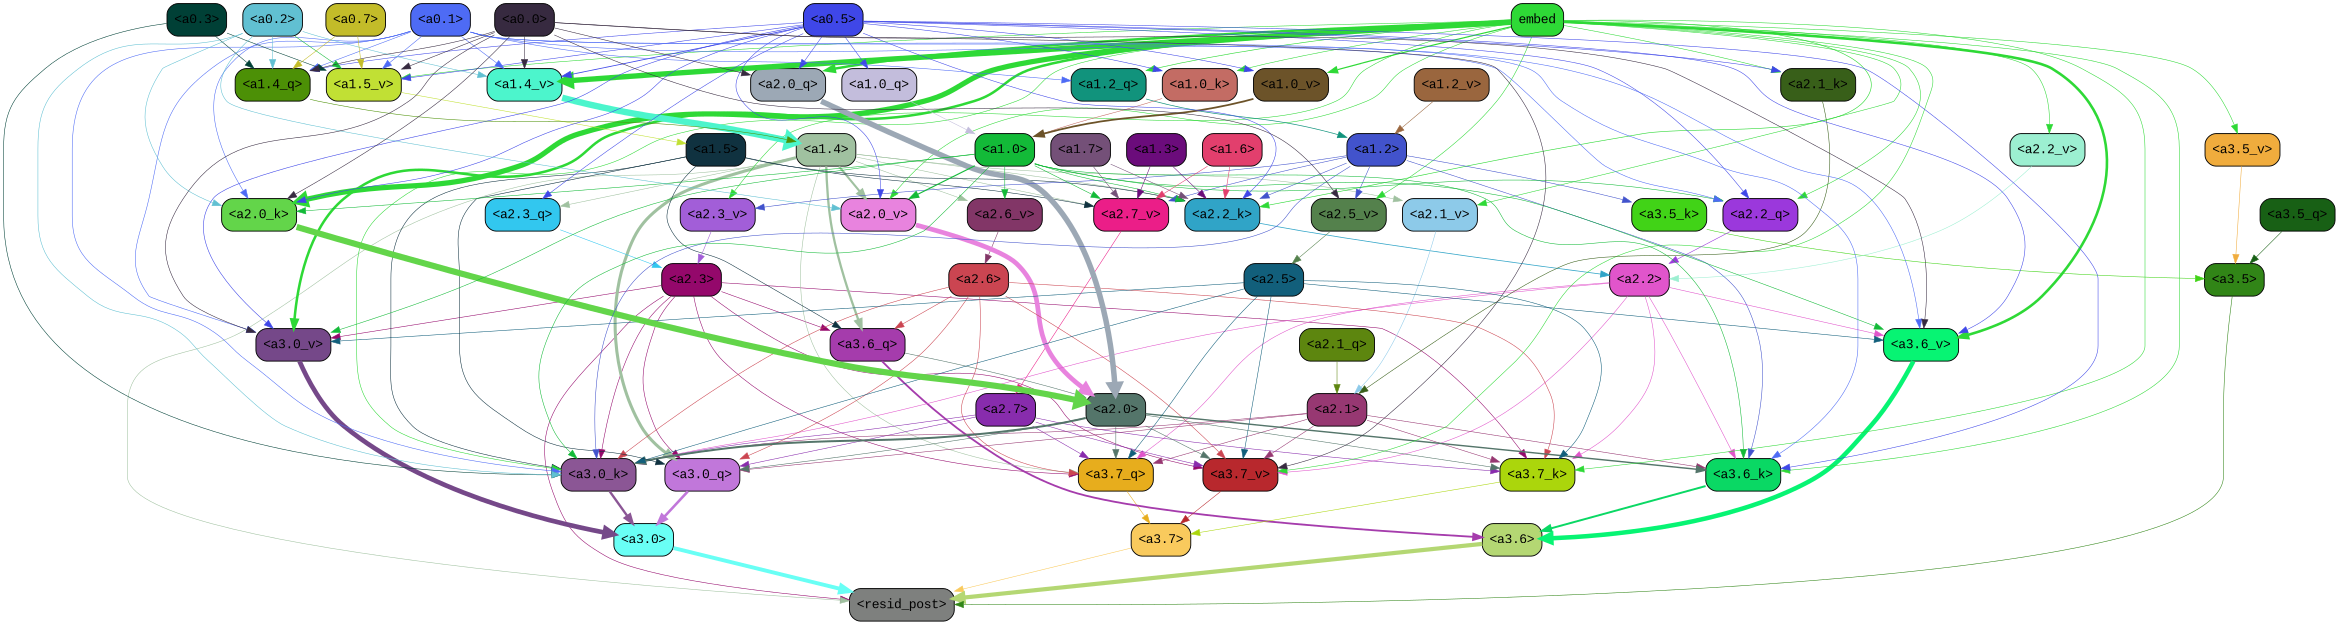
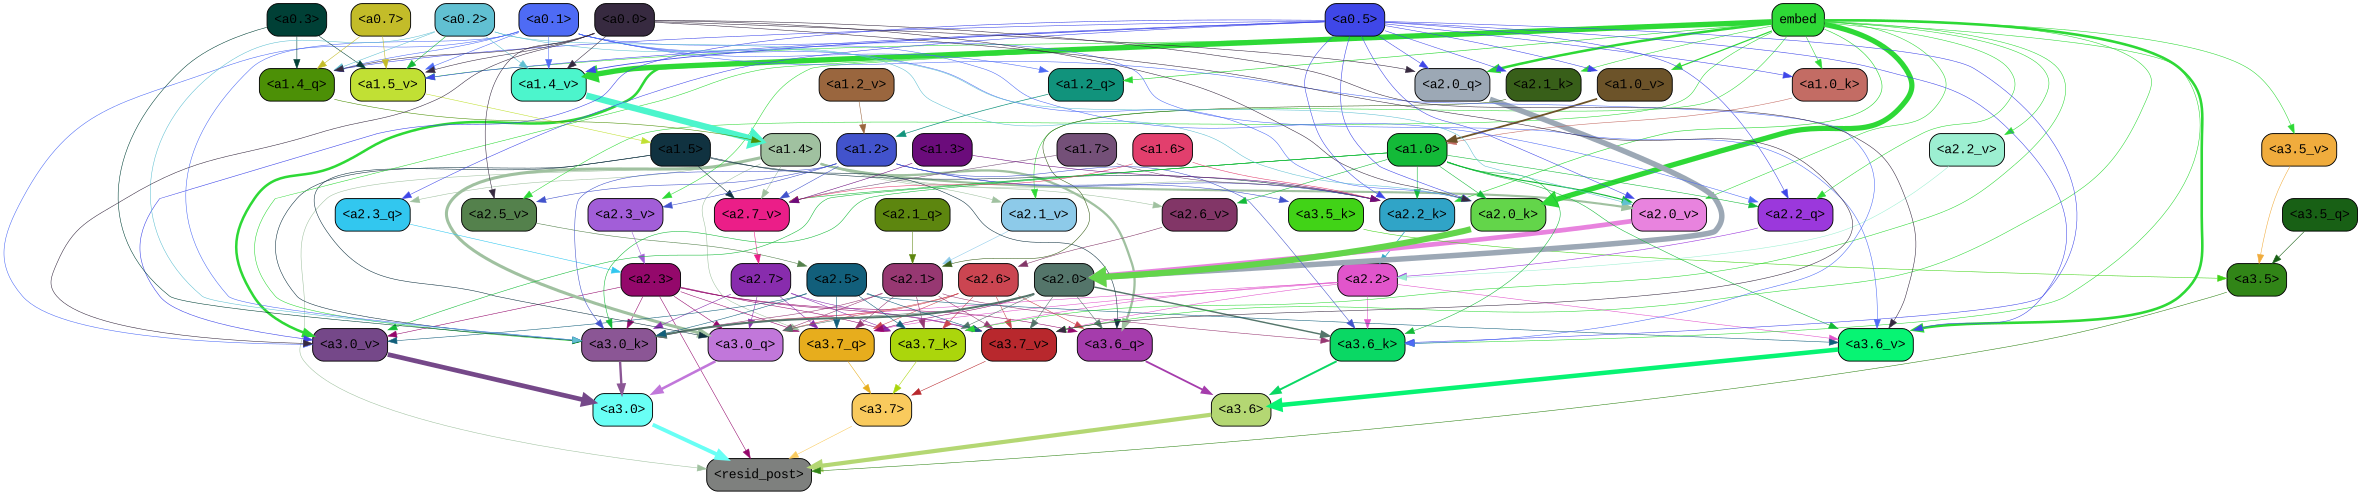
(879, 85) -> none
(953, 363) -> (1087, 309)
(1116, 438) -> (959, 312)
